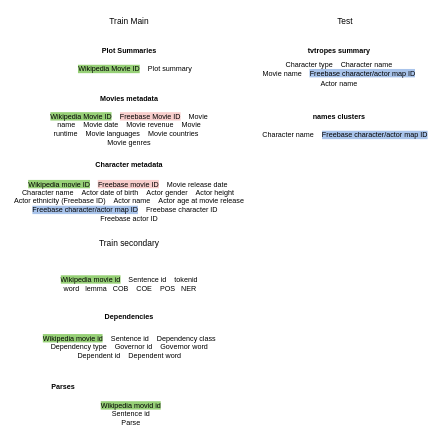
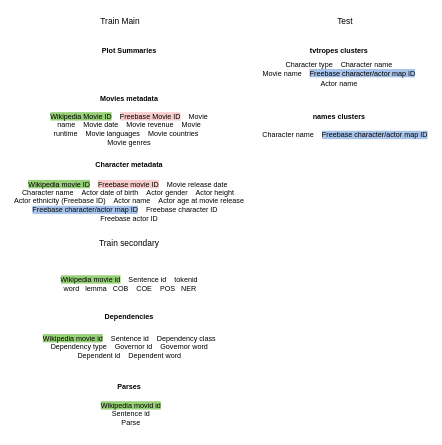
(129, 21) -> (120, 21)
(339, 51) -> (339, 51)
(135, 69) -> none
(63, 387) -> (129, 387)
